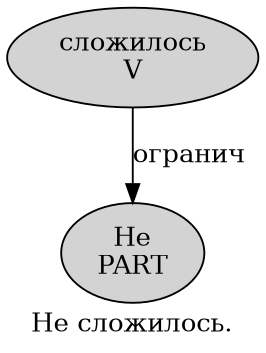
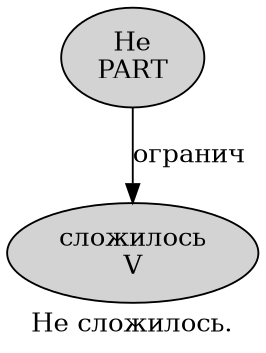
(133, 146) -> (133, 146)
